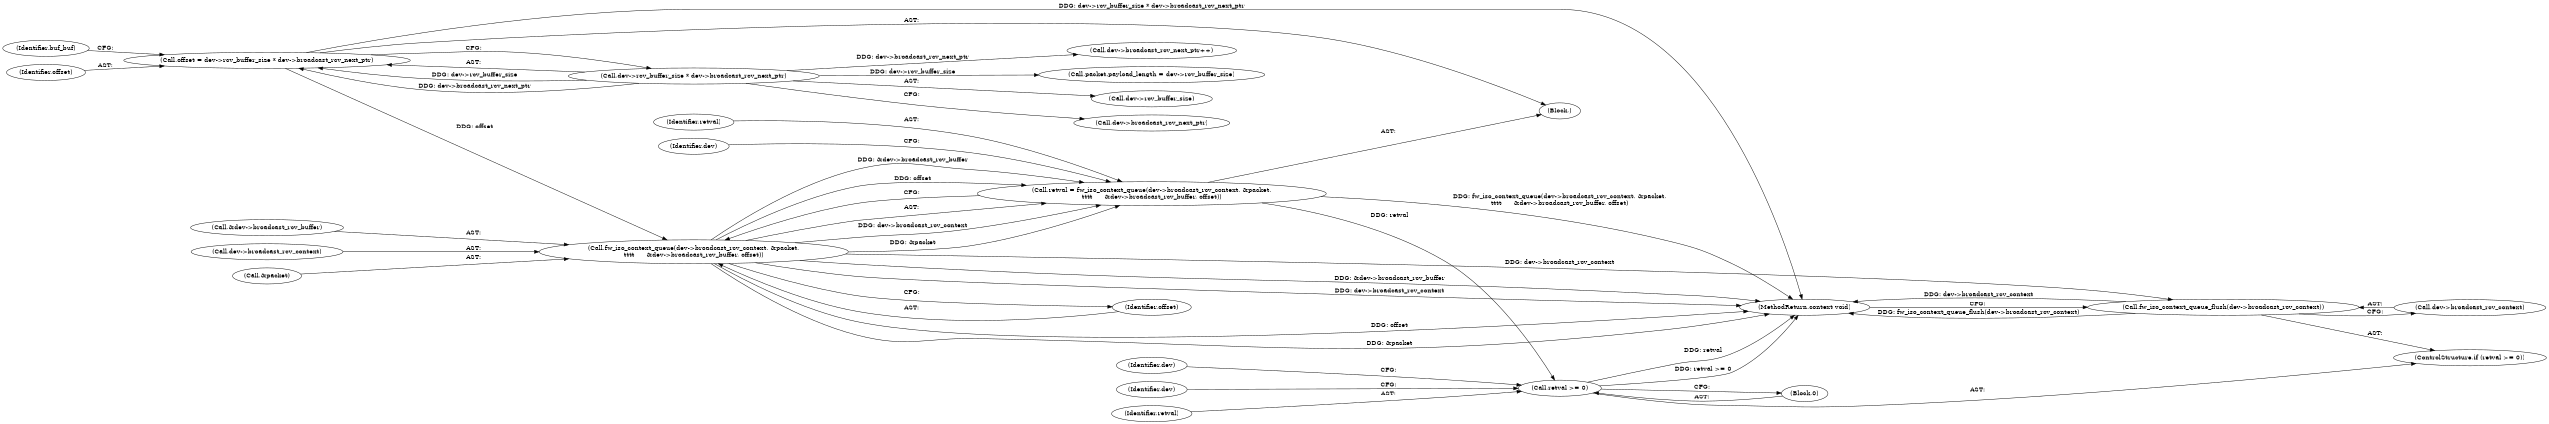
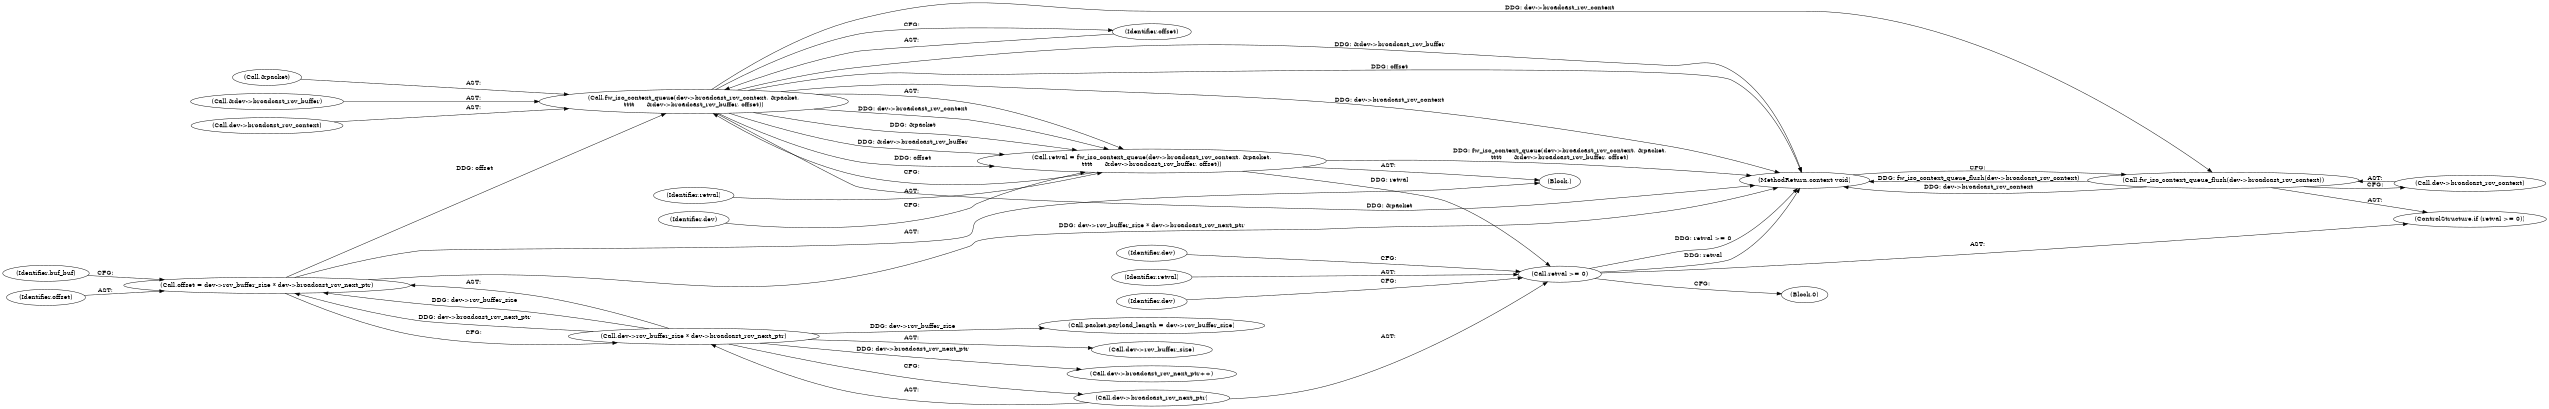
none -> (898, 399)
(1691, 401) -> (1394, 363)
